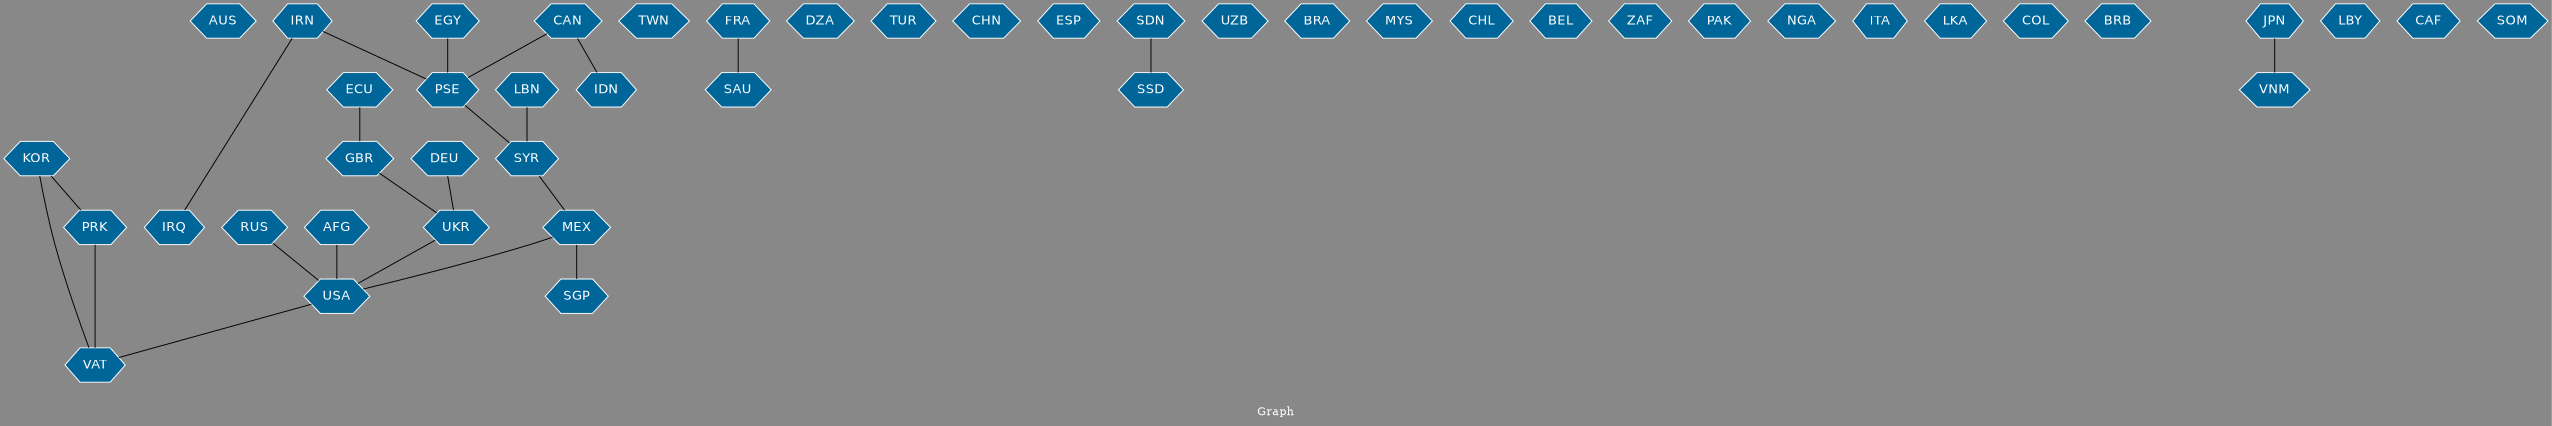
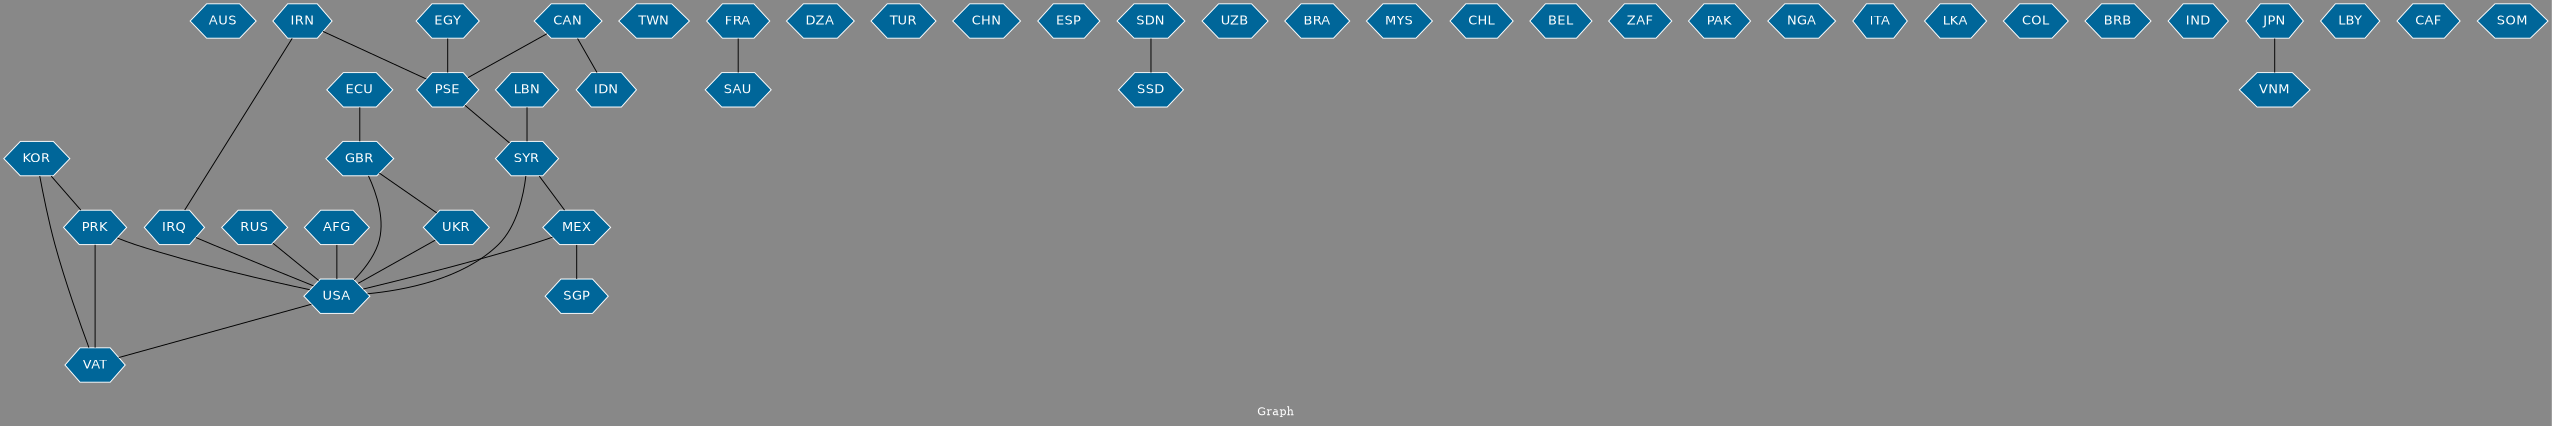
none -> (2198, 21)
(445, 159) -> none
none -> (381, 231)
none -> (255, 262)
none -> (213, 267)
none -> (457, 272)
